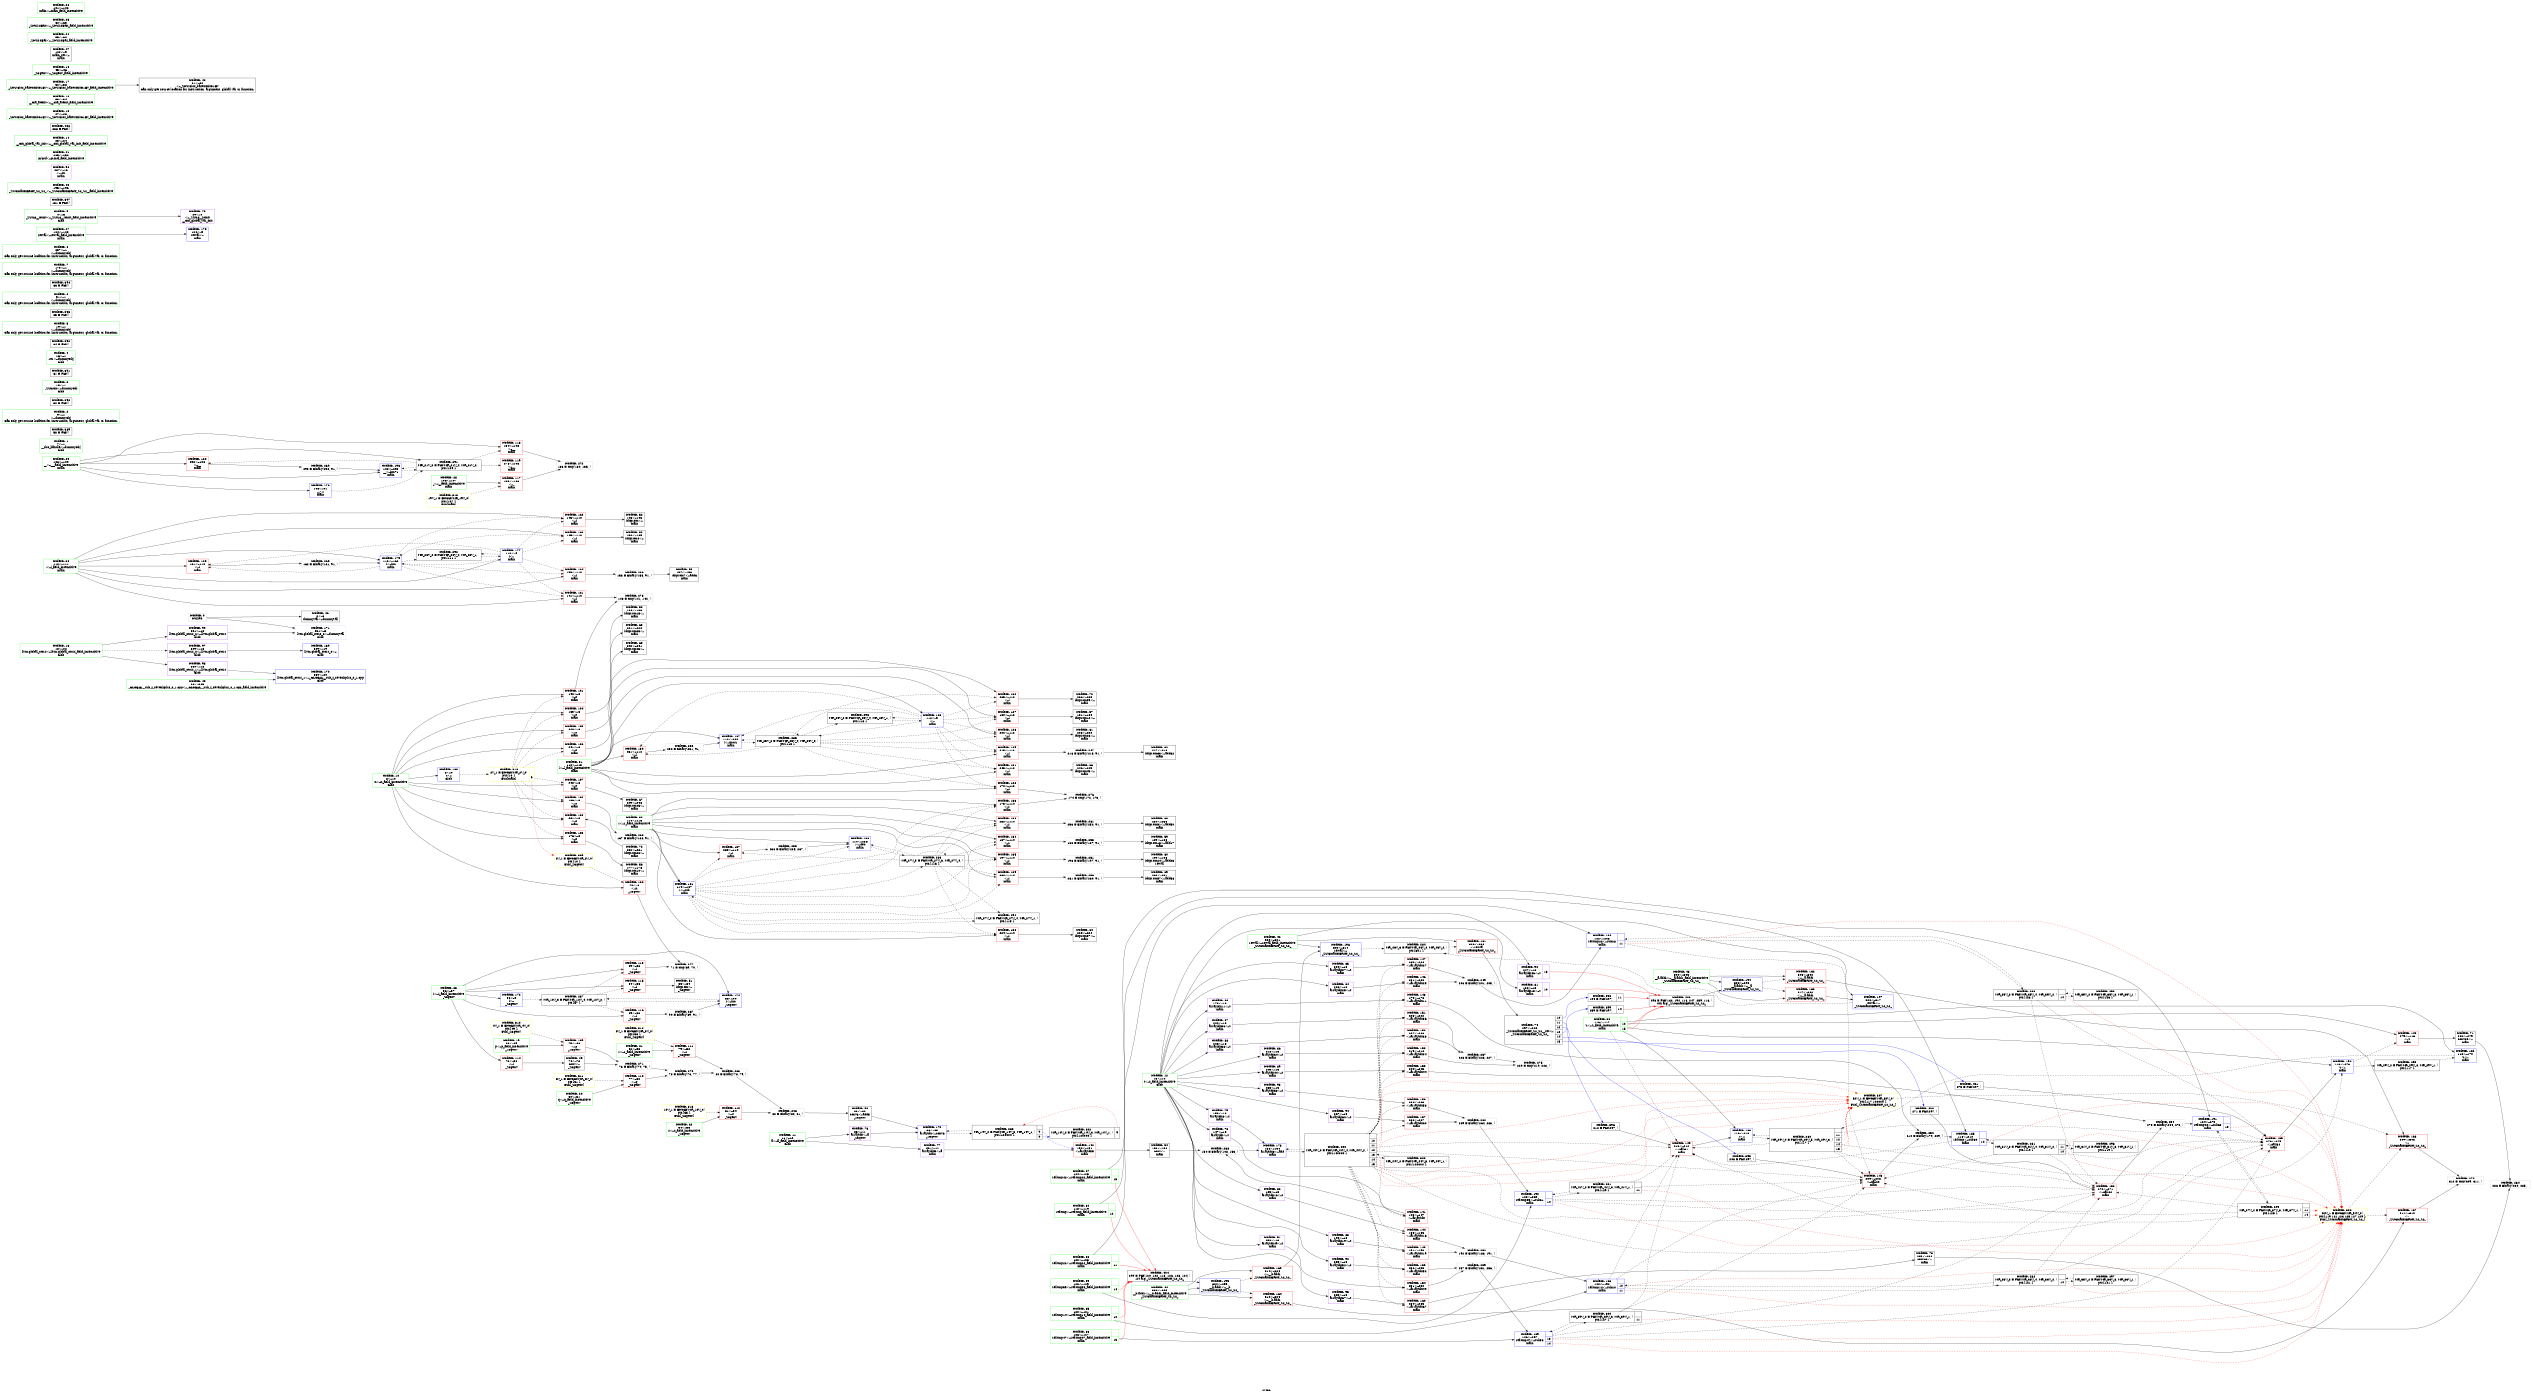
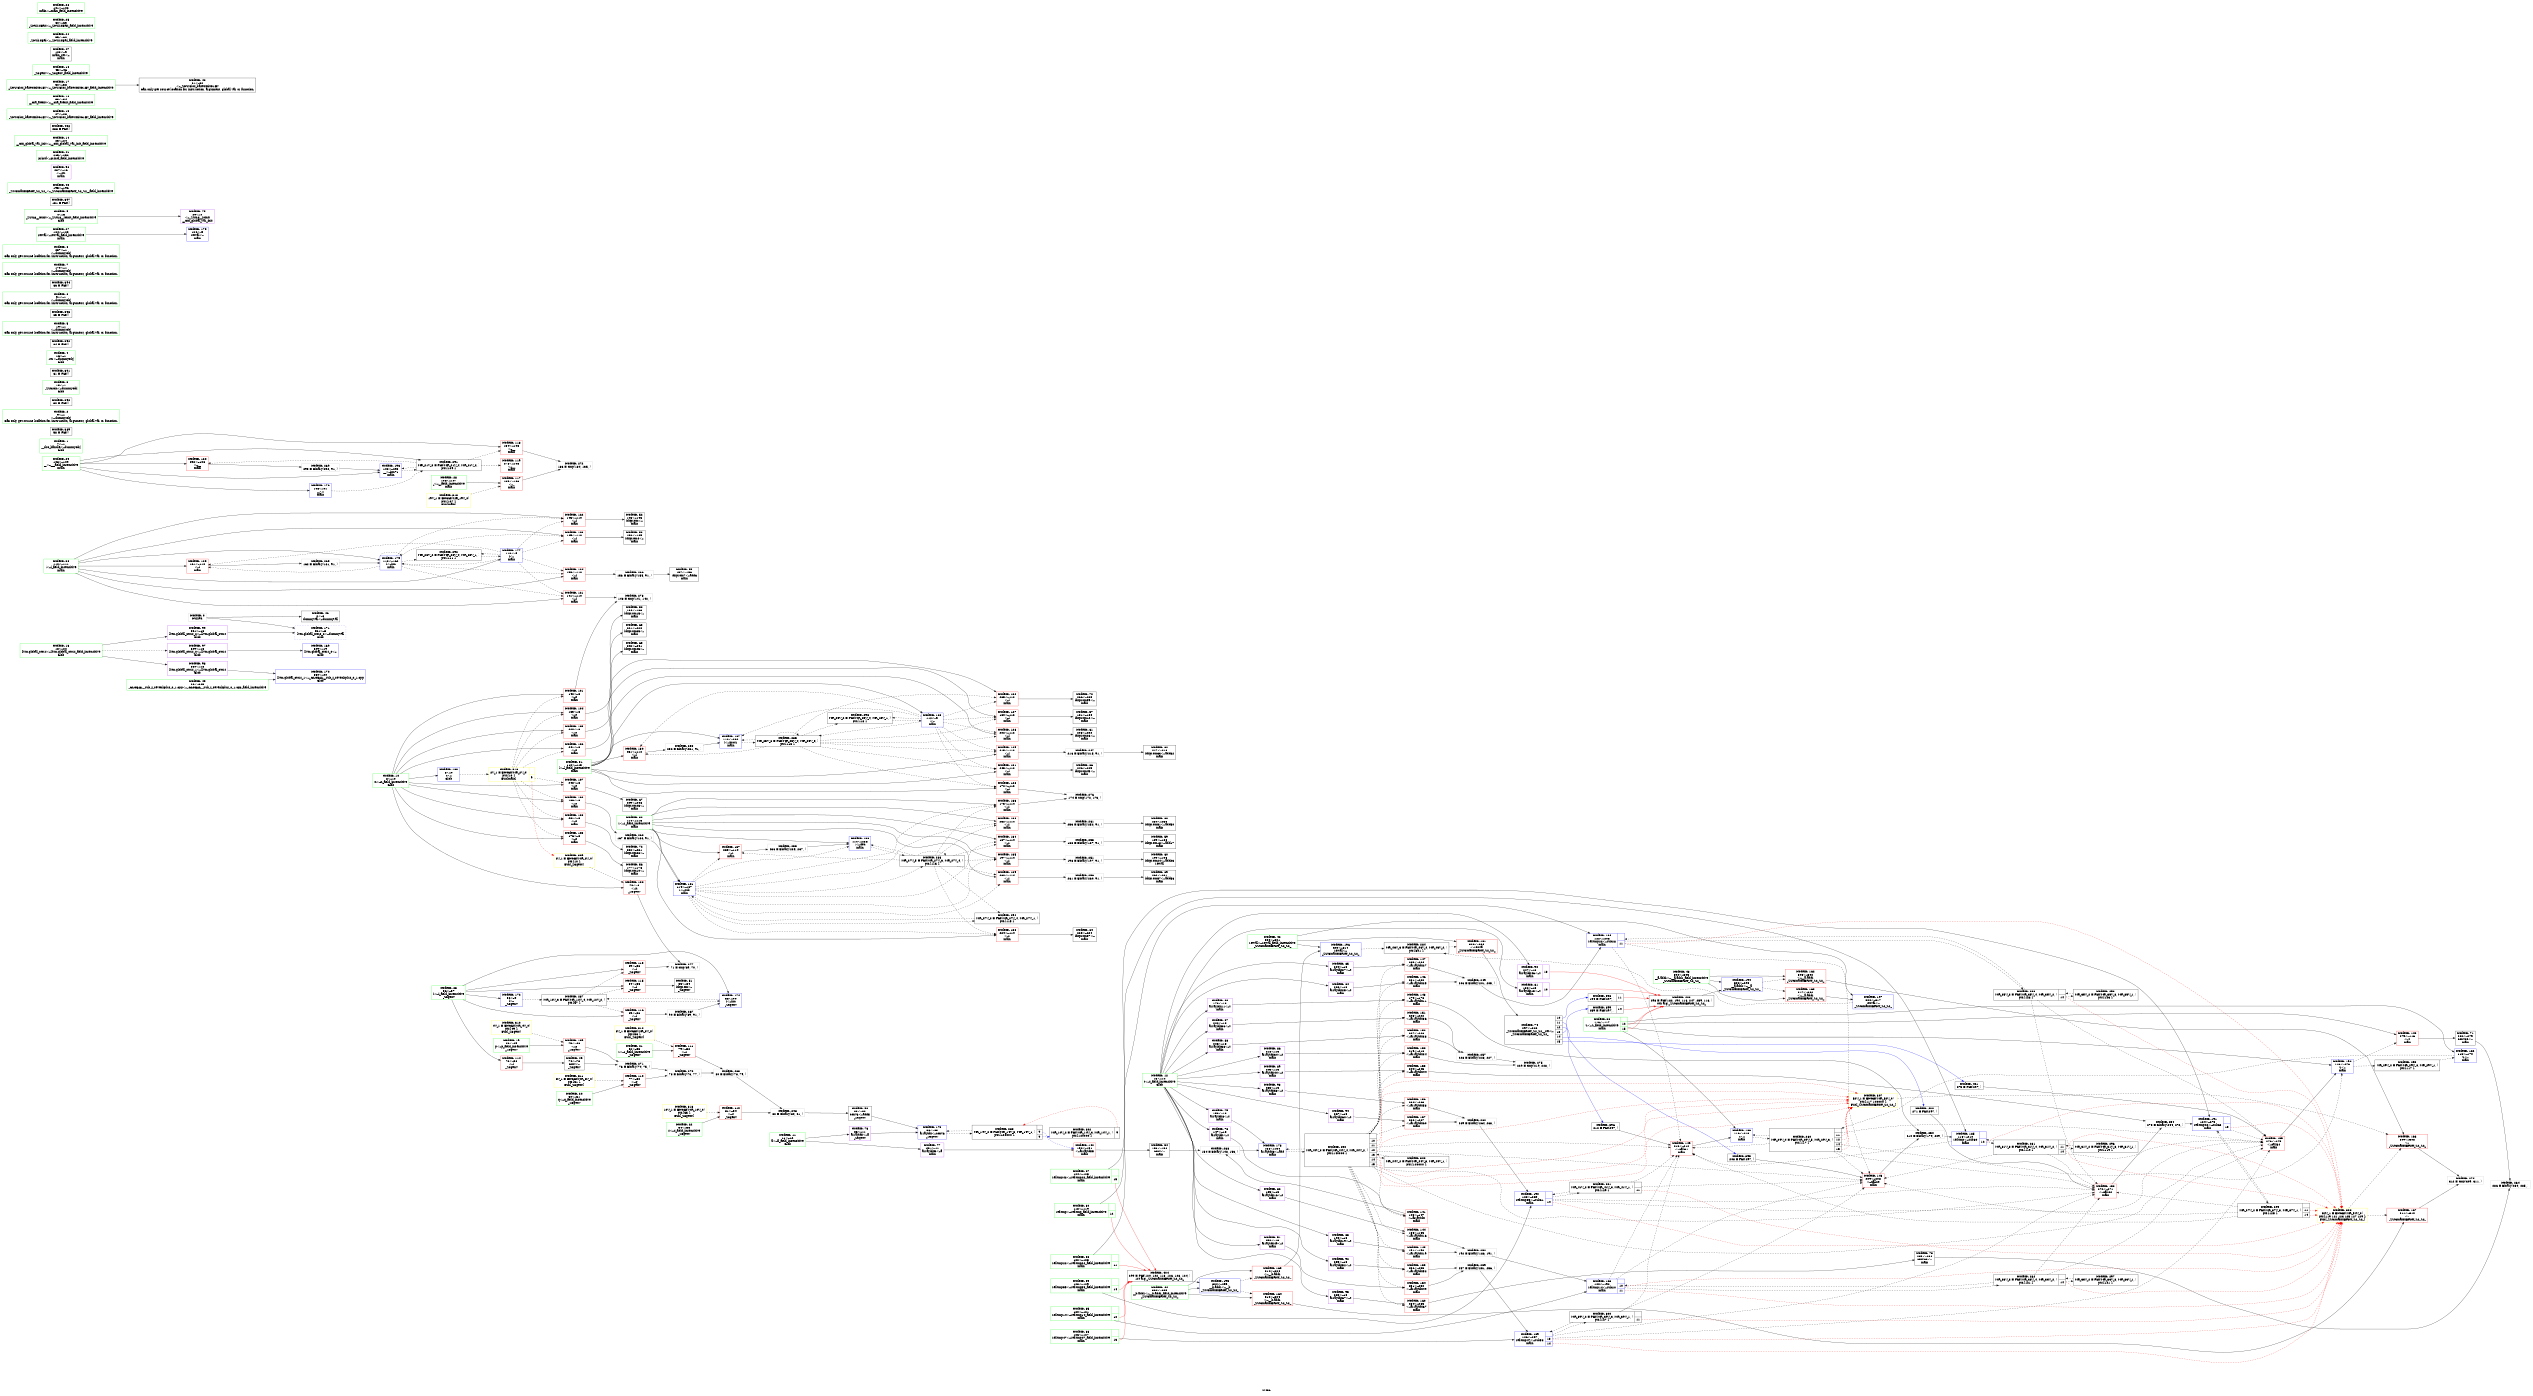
(609, 829) -> (607, 831)
(1643, 1085) -> (1659, 1038)
